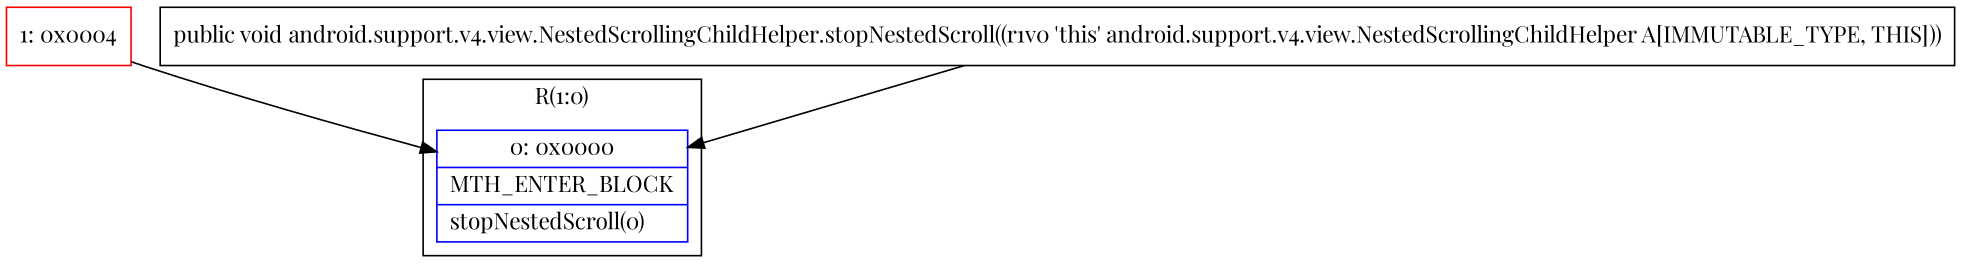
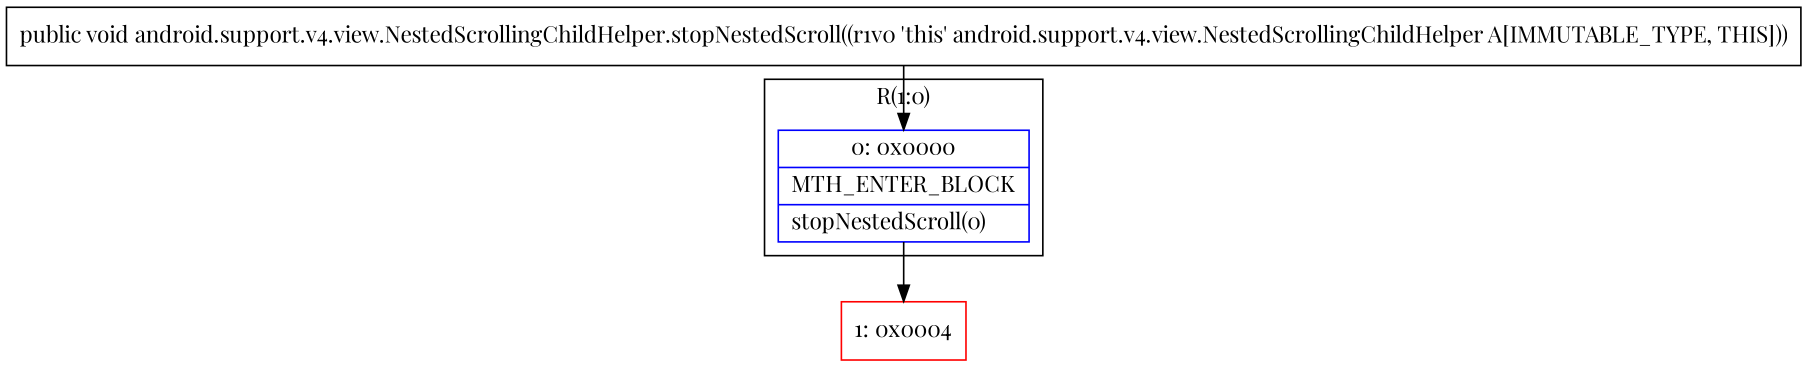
(275, 107) -> (904, 266)
